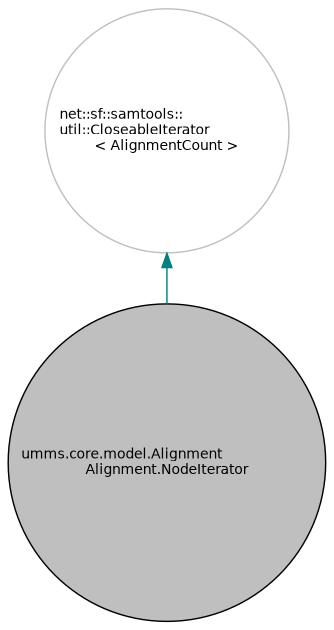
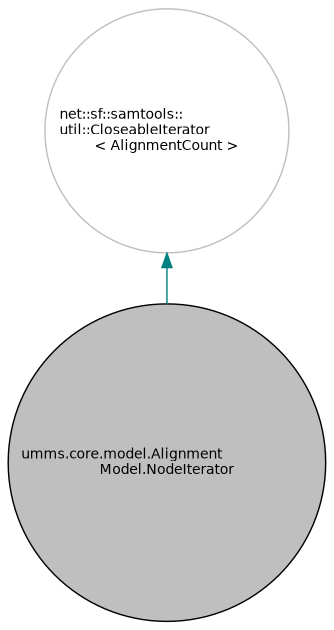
(167, 463) -> (167, 463)
